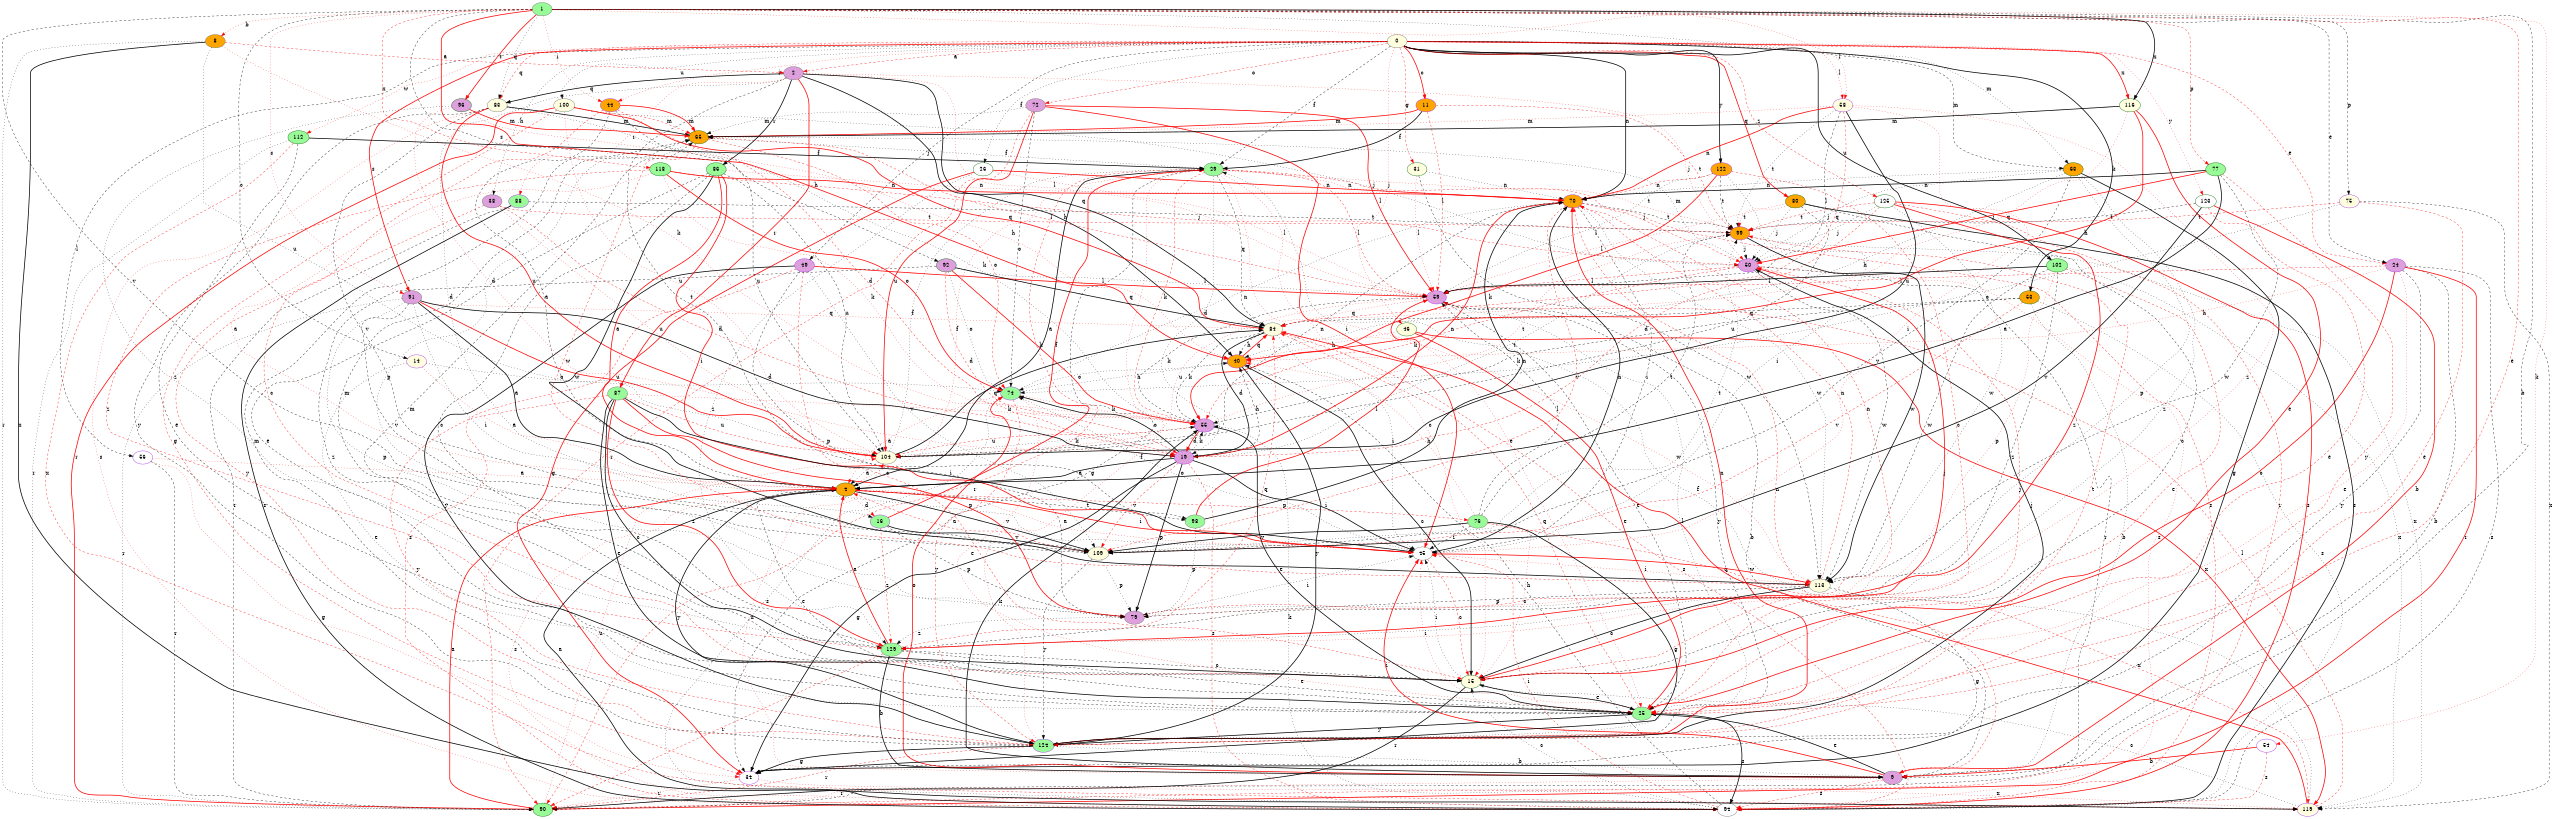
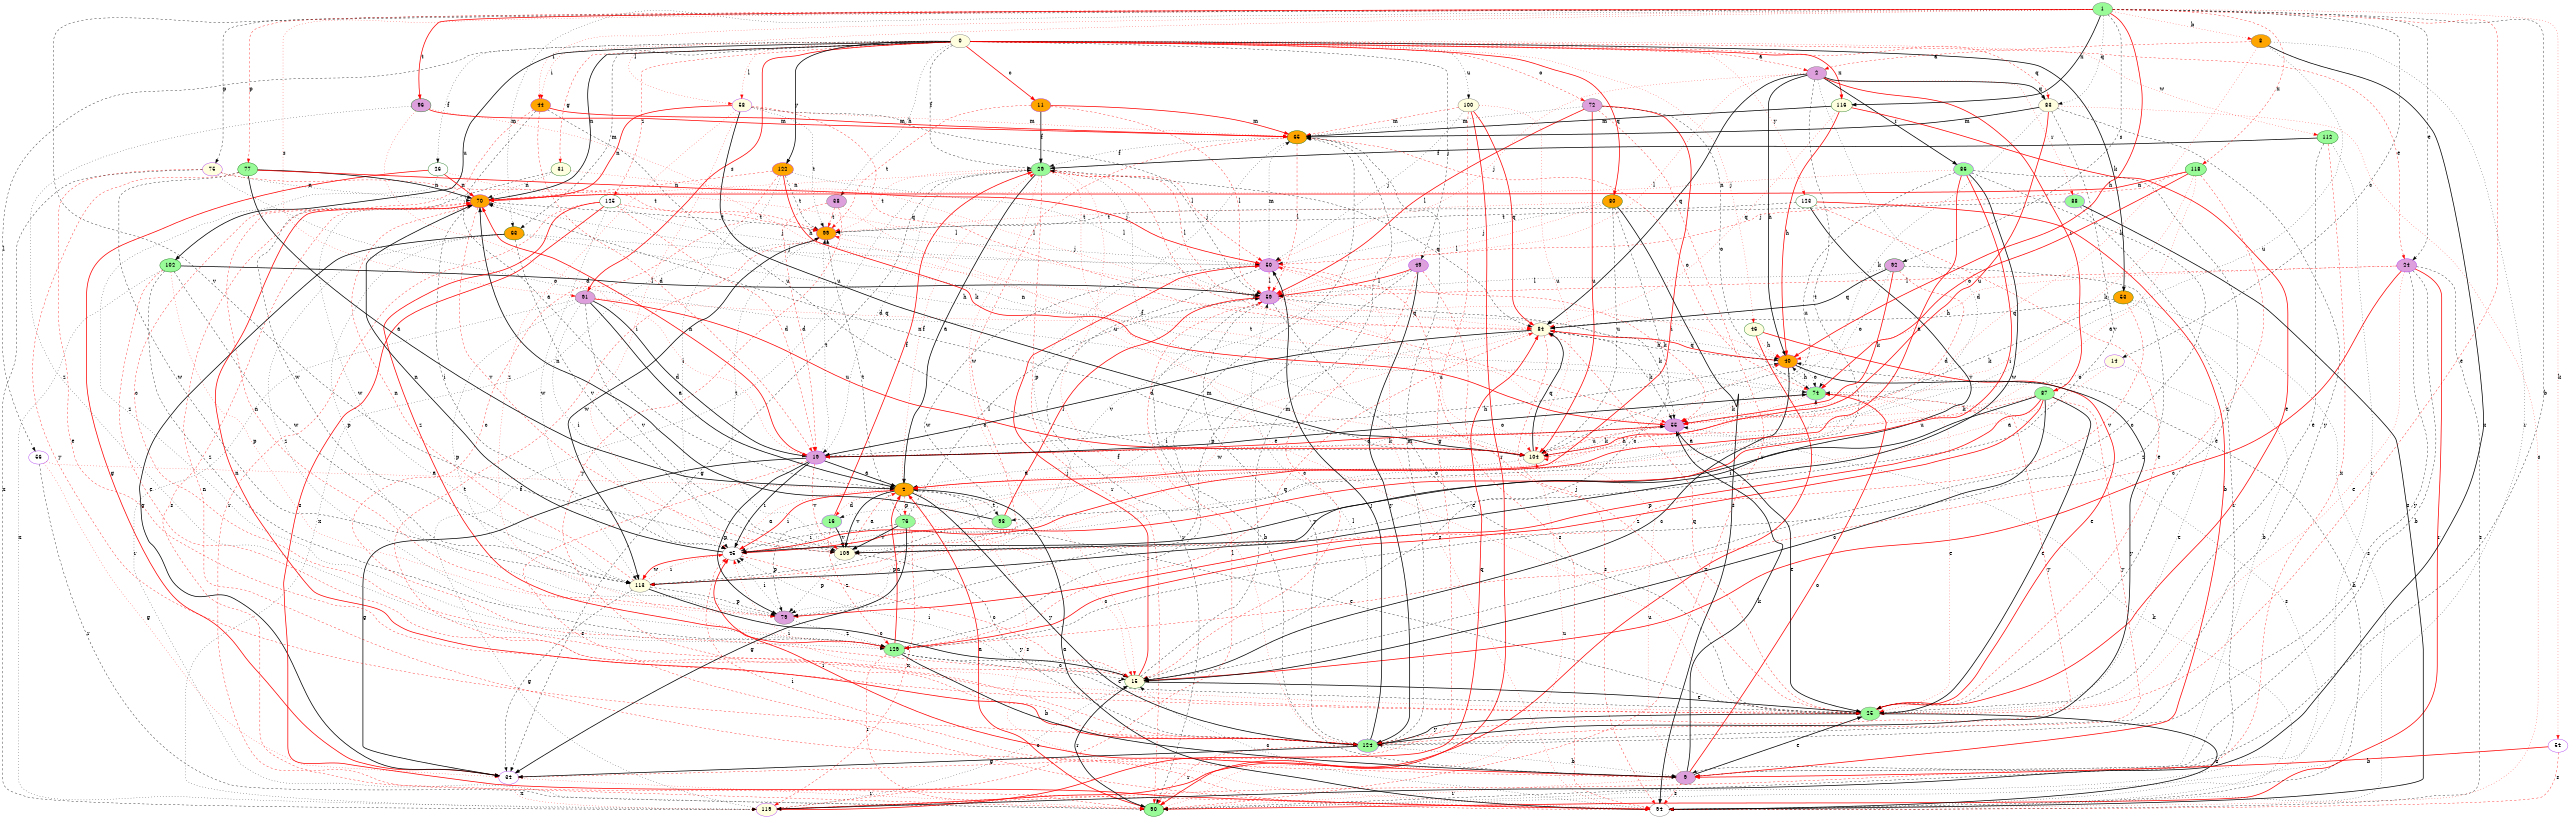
(716, 169) -> (1964, 169)
(1836, 179) -> (343, 191)
